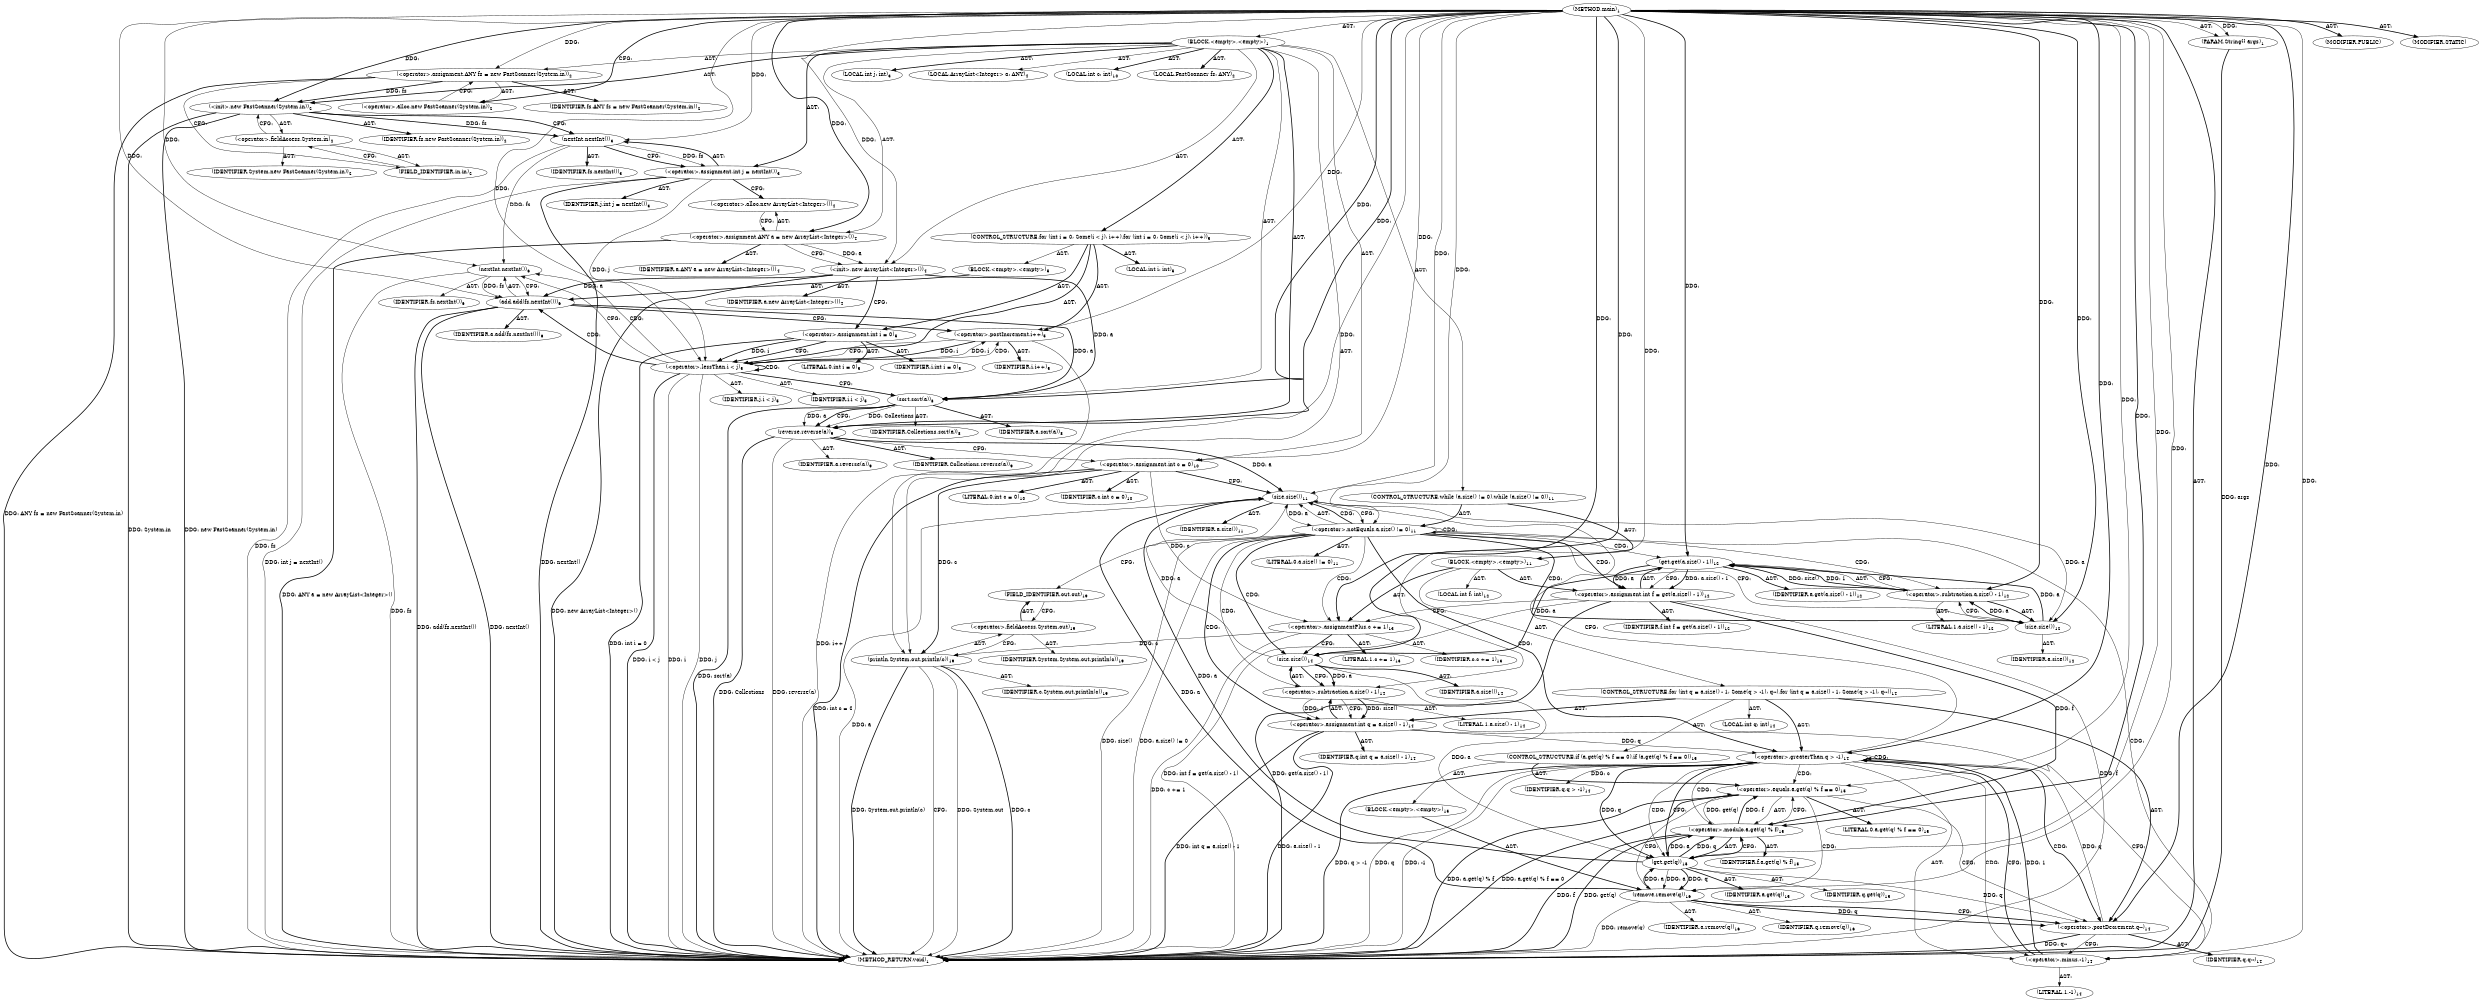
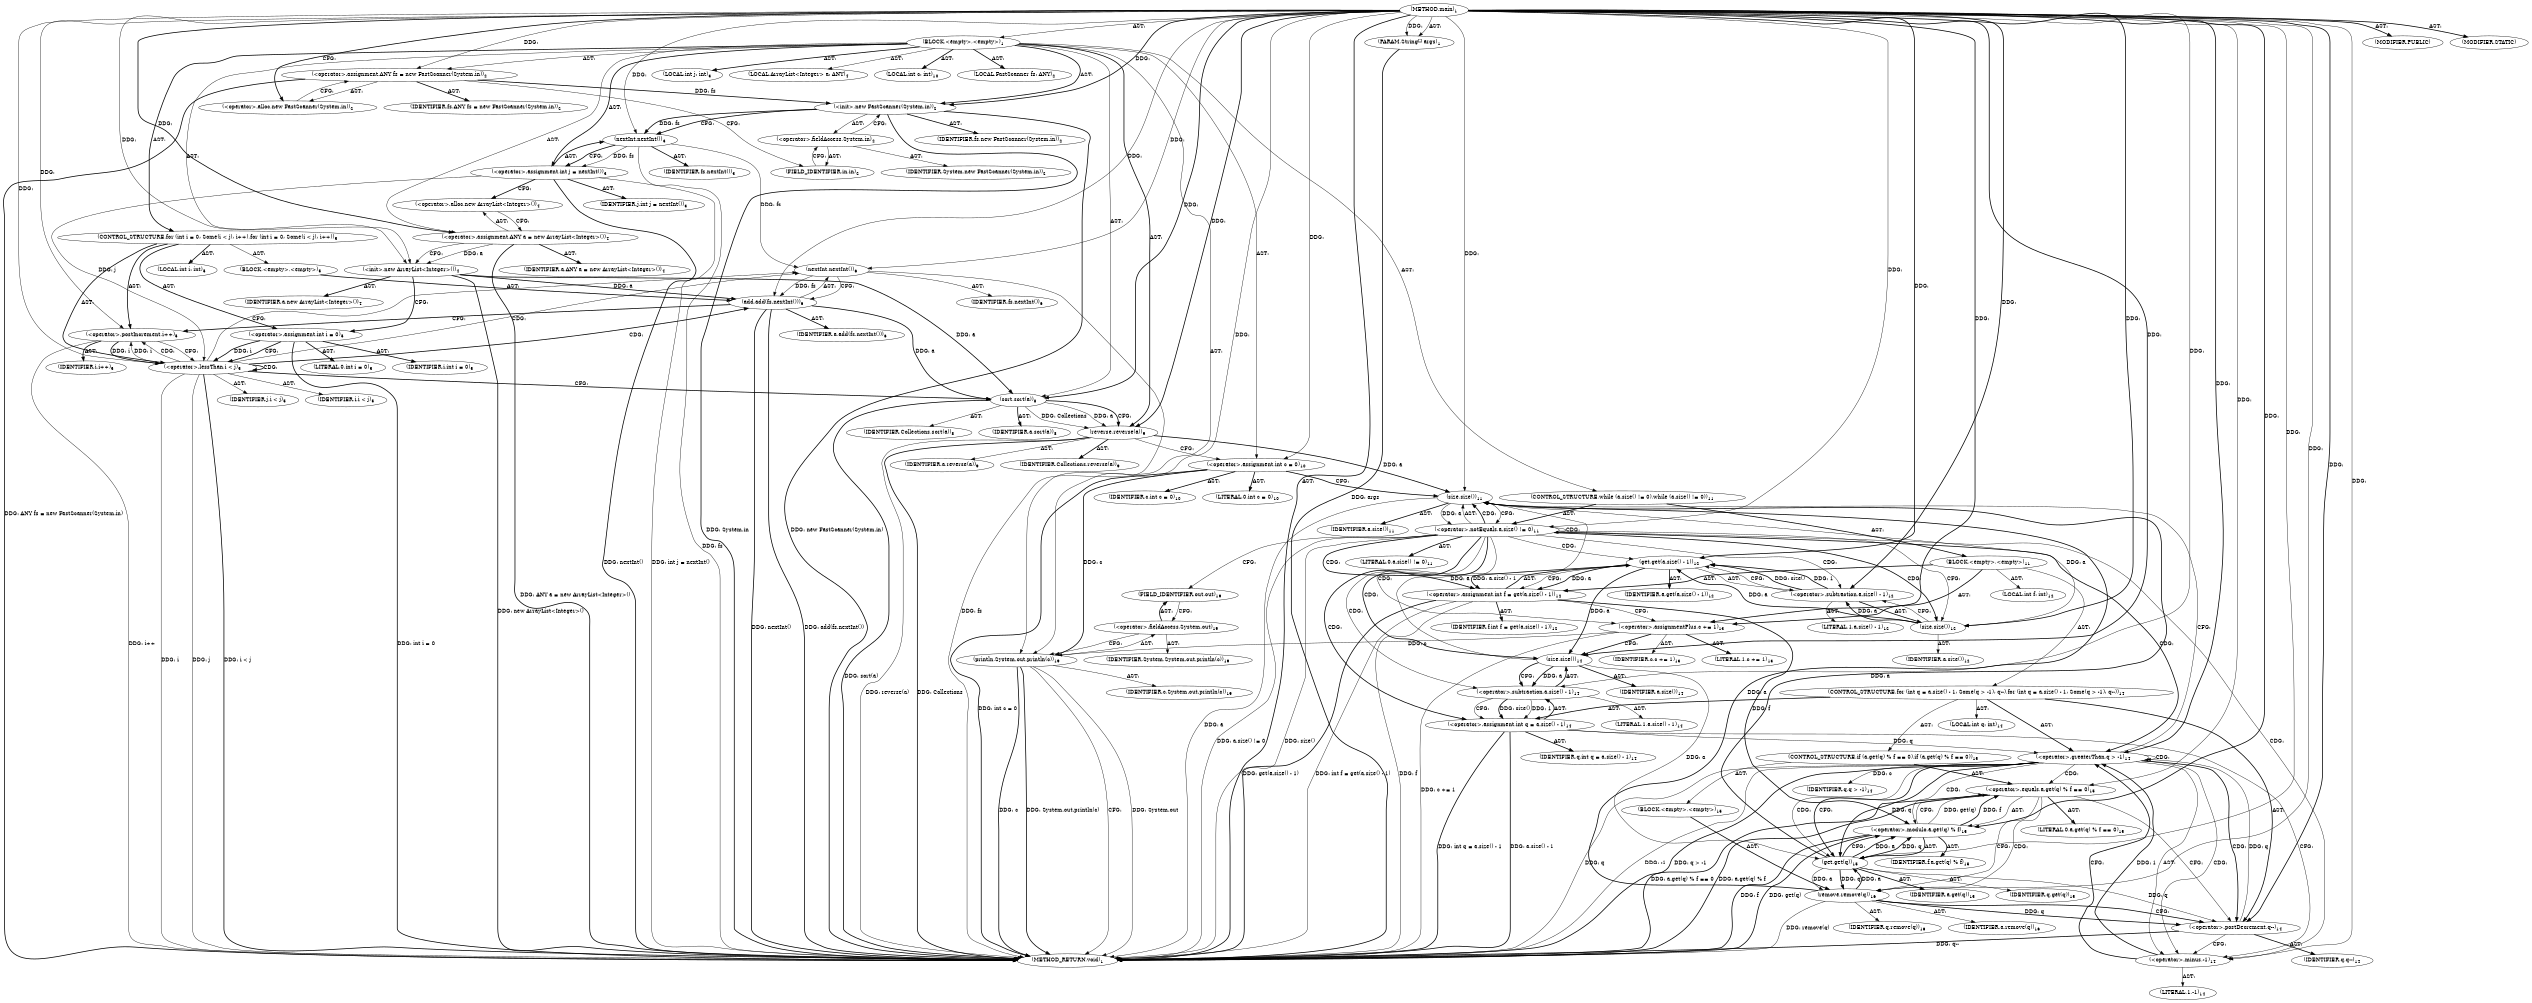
(1196, 575) -> none
